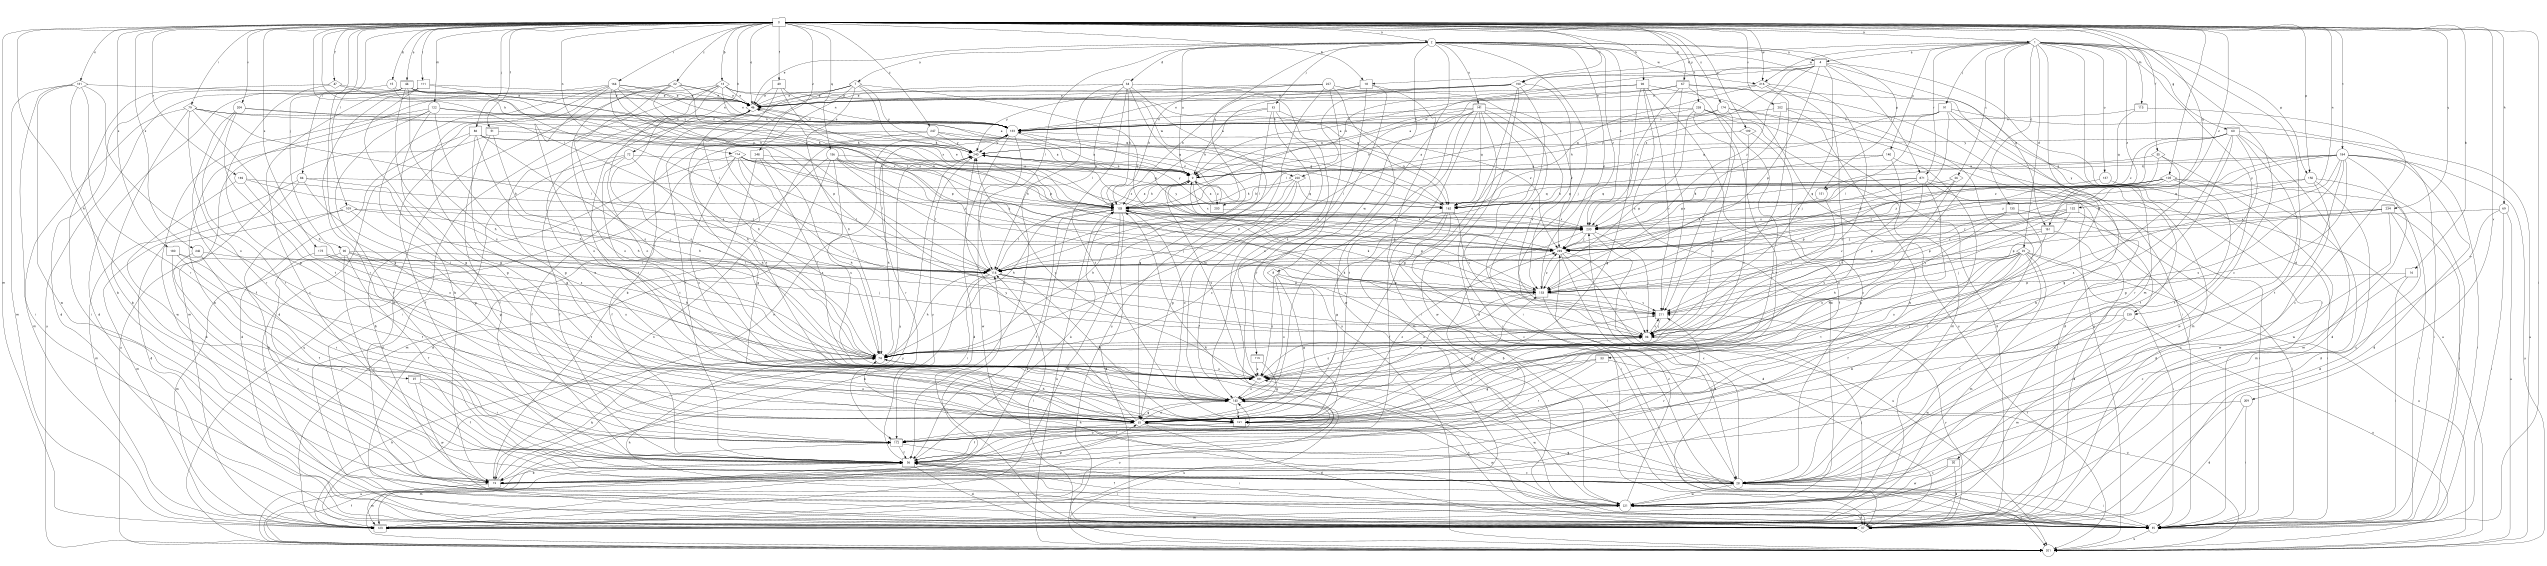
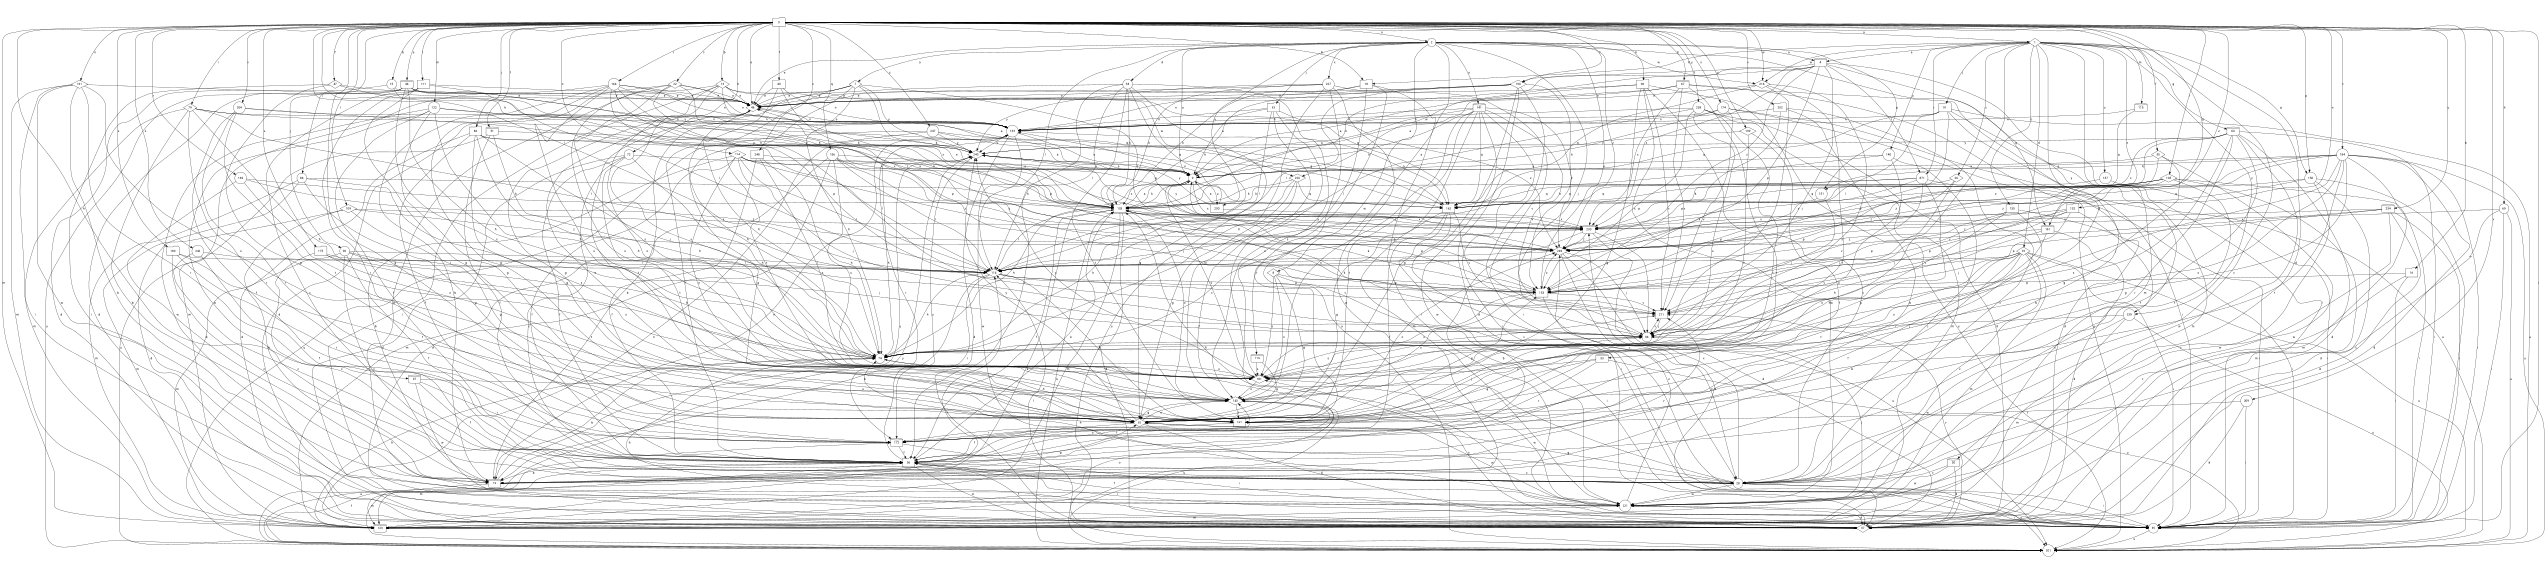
(1616, 59) -> (1370, 46)
(2236, 333) -> (824, 467)
(2143, 363) -> none
